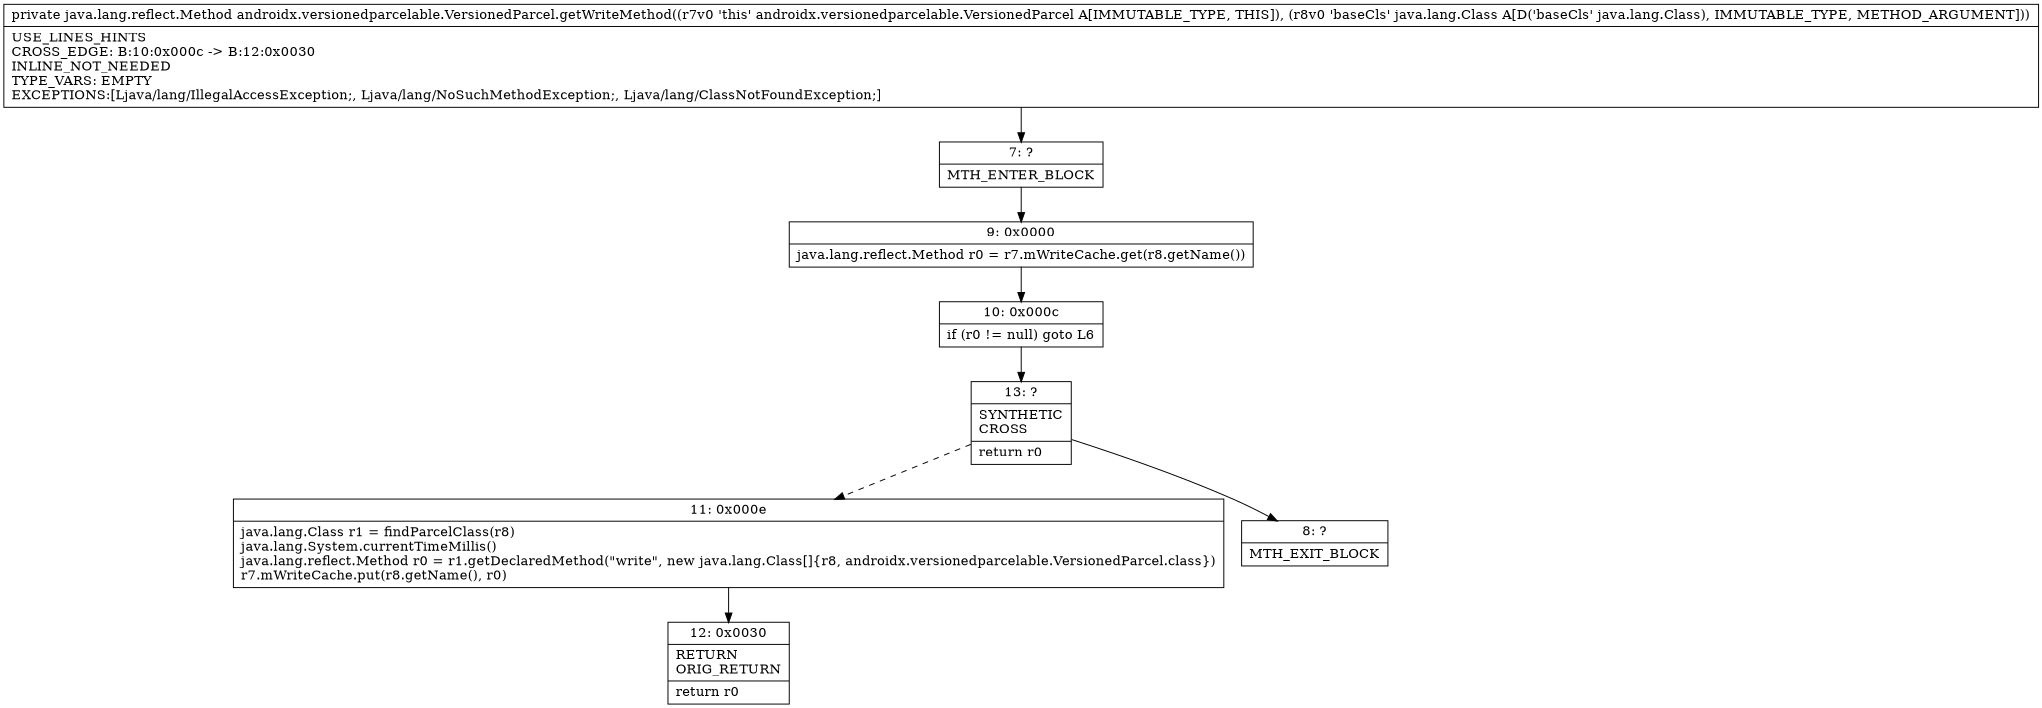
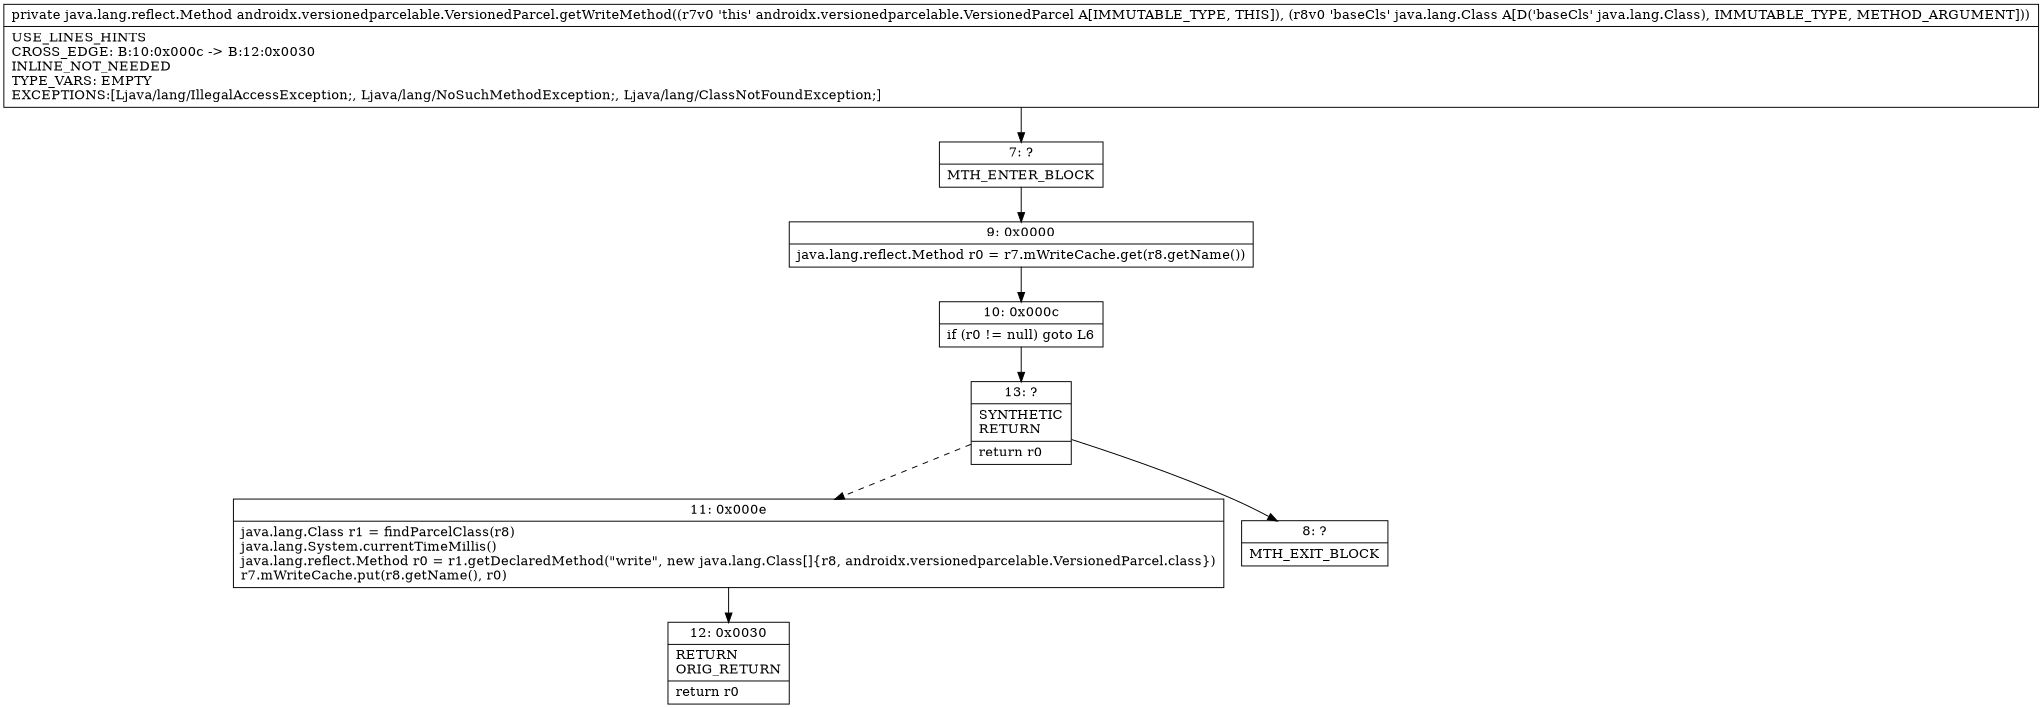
(1004, 429) -> (1010, 429)
